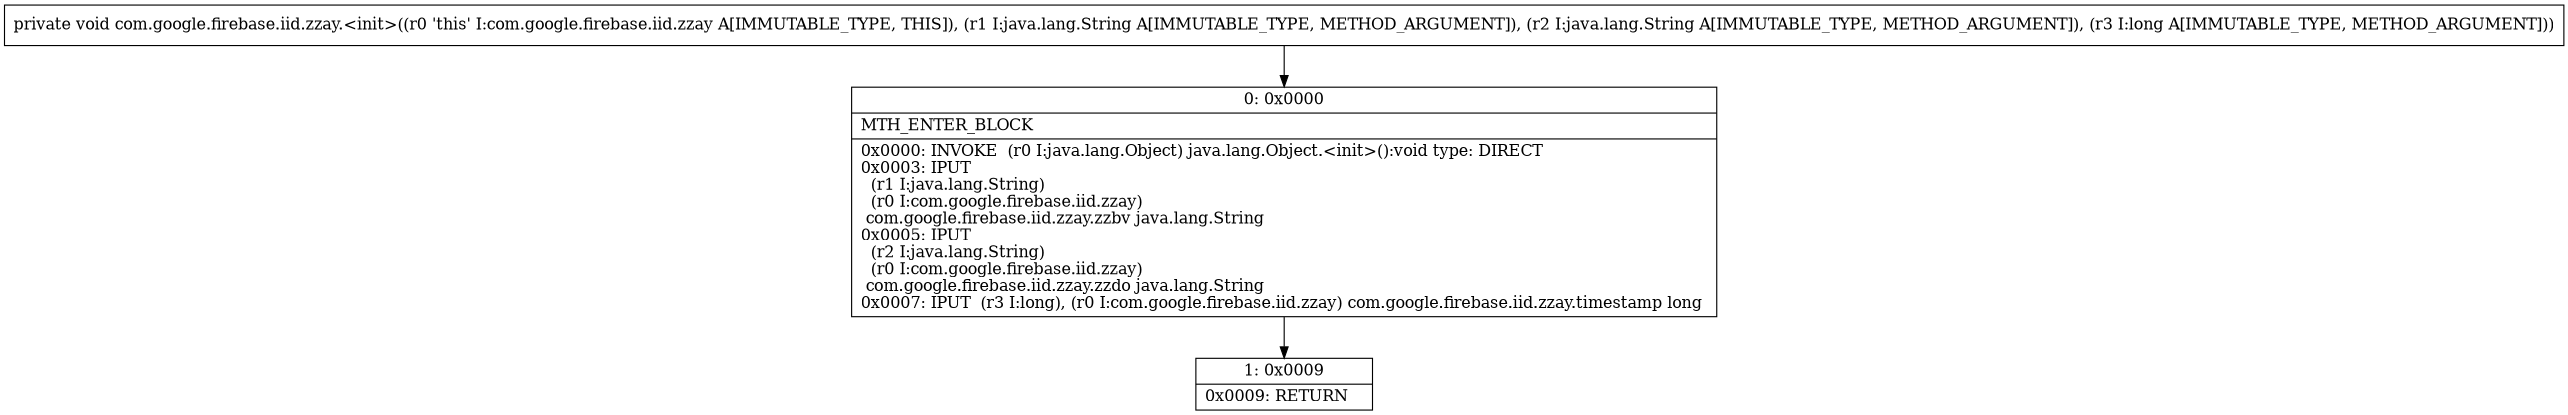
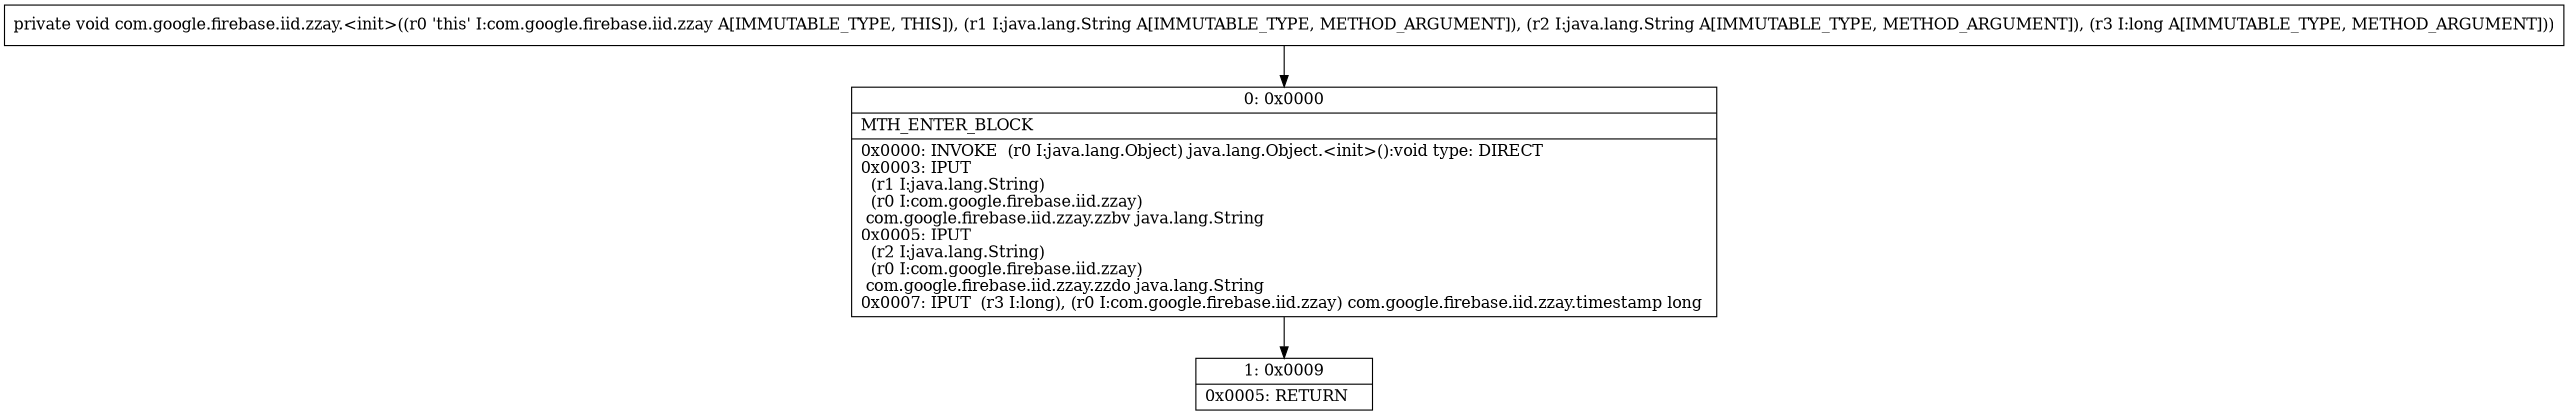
(1284, 397) -> (1284, 397)
